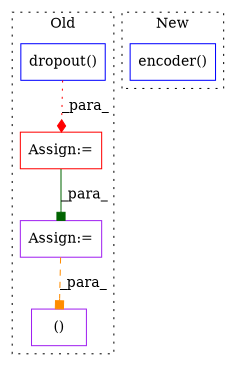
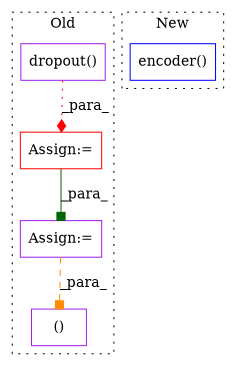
(63, 62) -> (63, 62)
